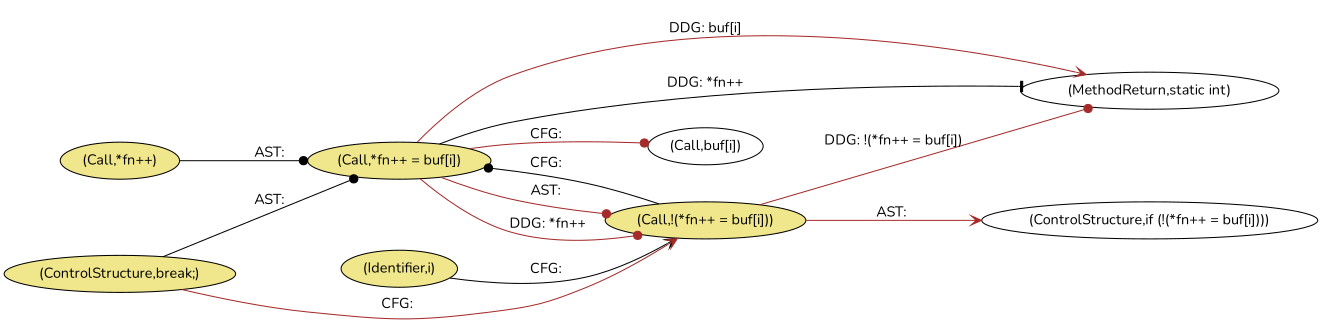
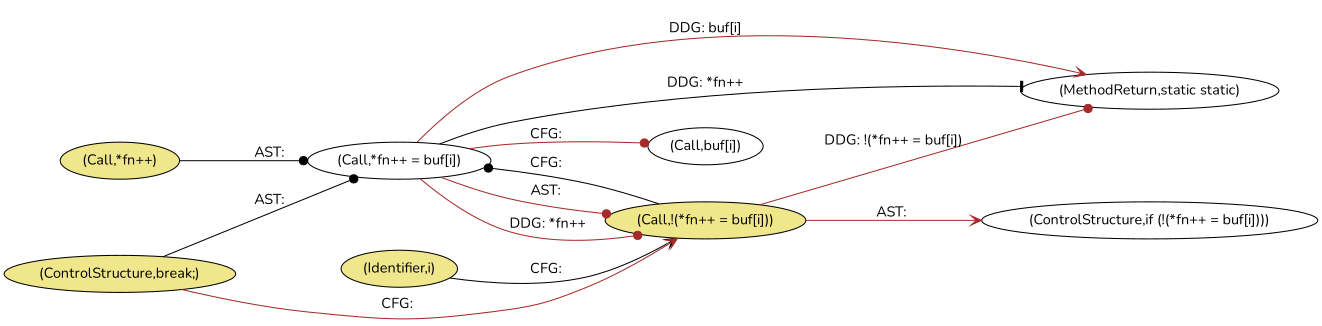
(1150, 91) -> (1150, 91)
(399, 161) -> (399, 161)
